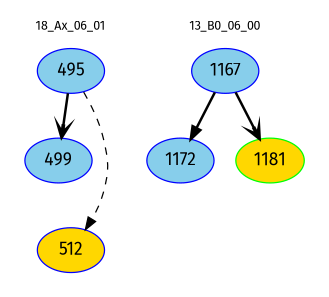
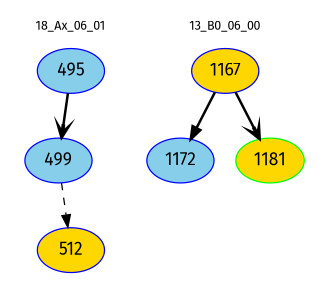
(225, 71) -> (225, 71)
(107, 155) -> (64, 199)
